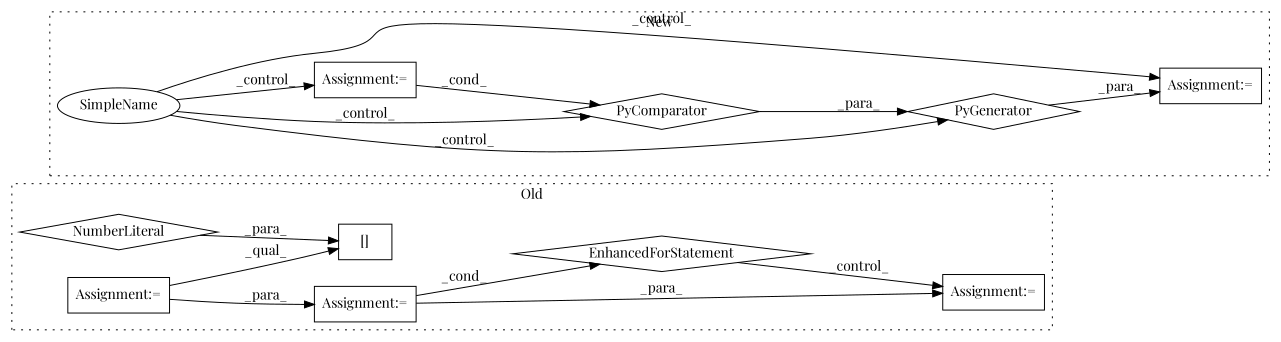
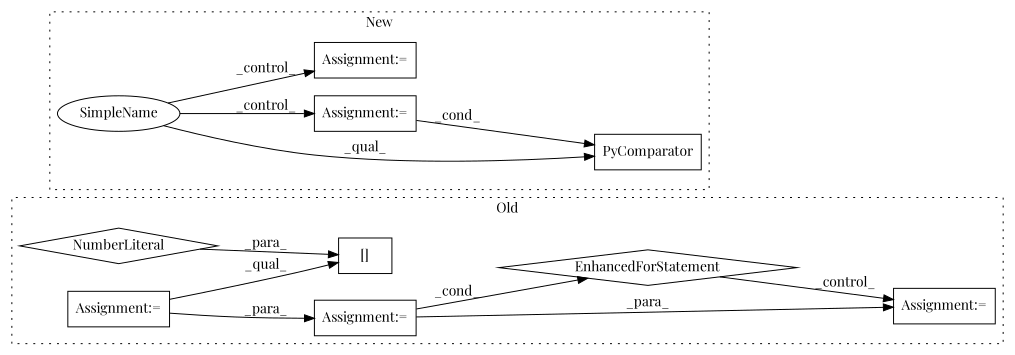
(662, 112) -> (648, 152)
(994, 112) -> none
(365, 114) -> (365, 148)
